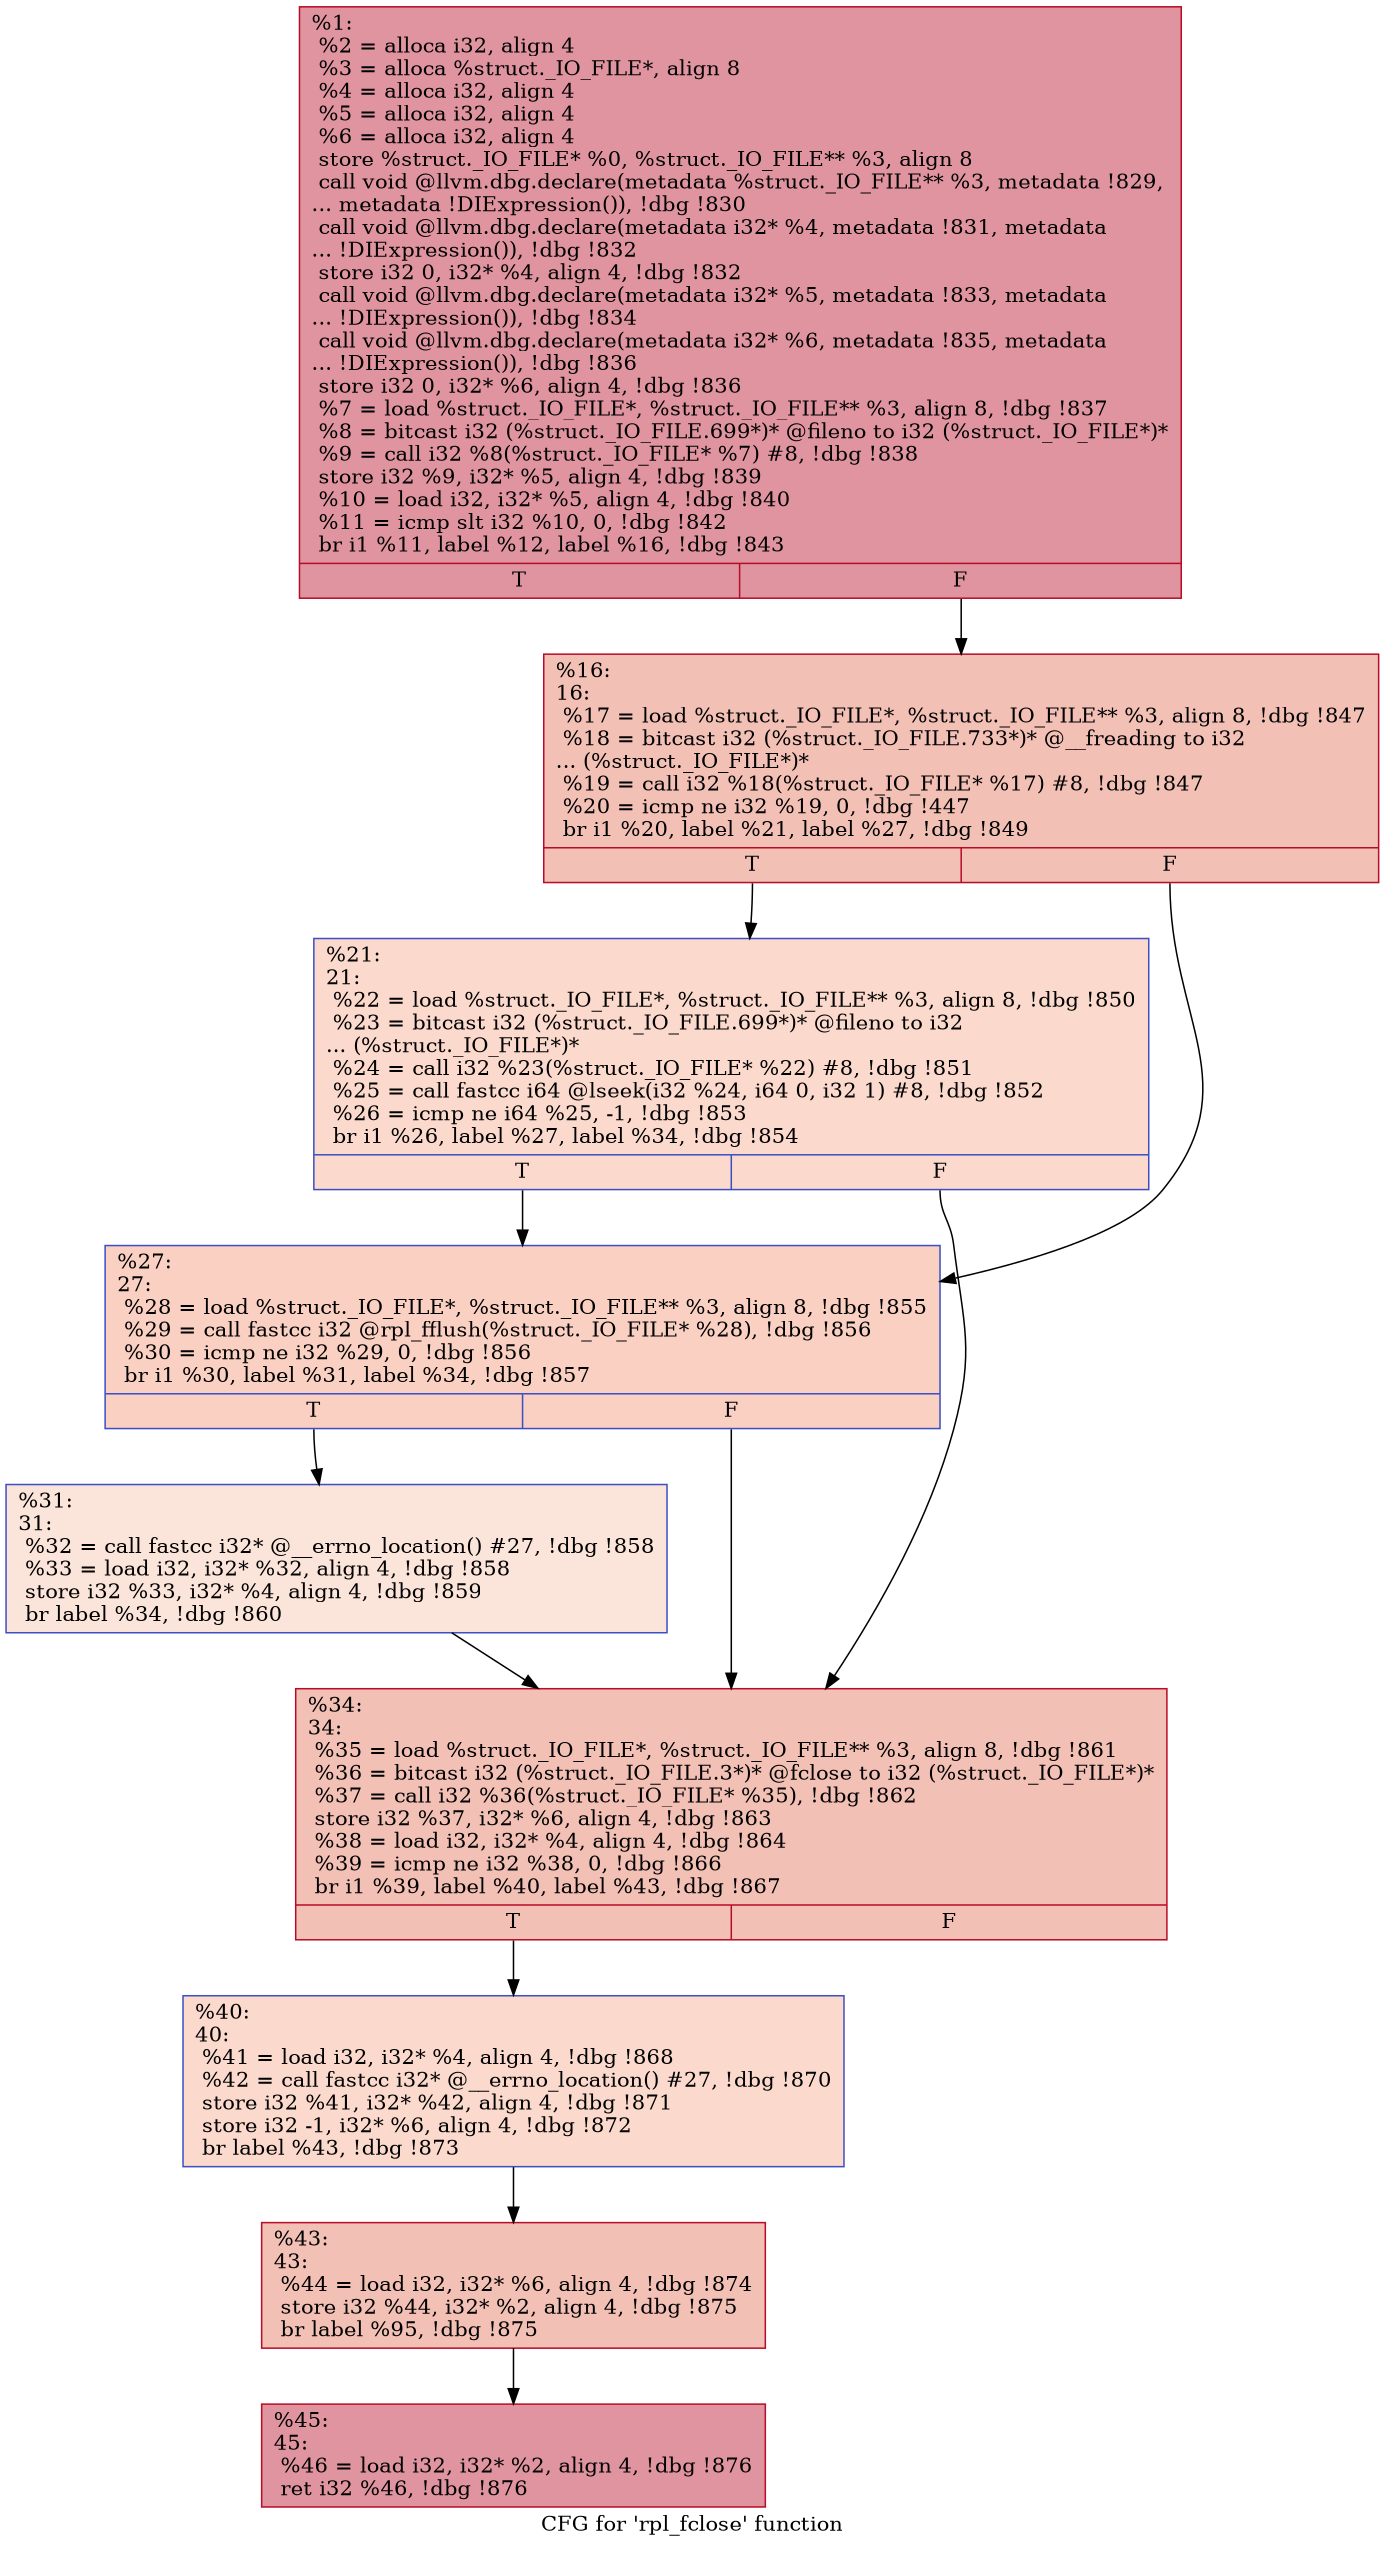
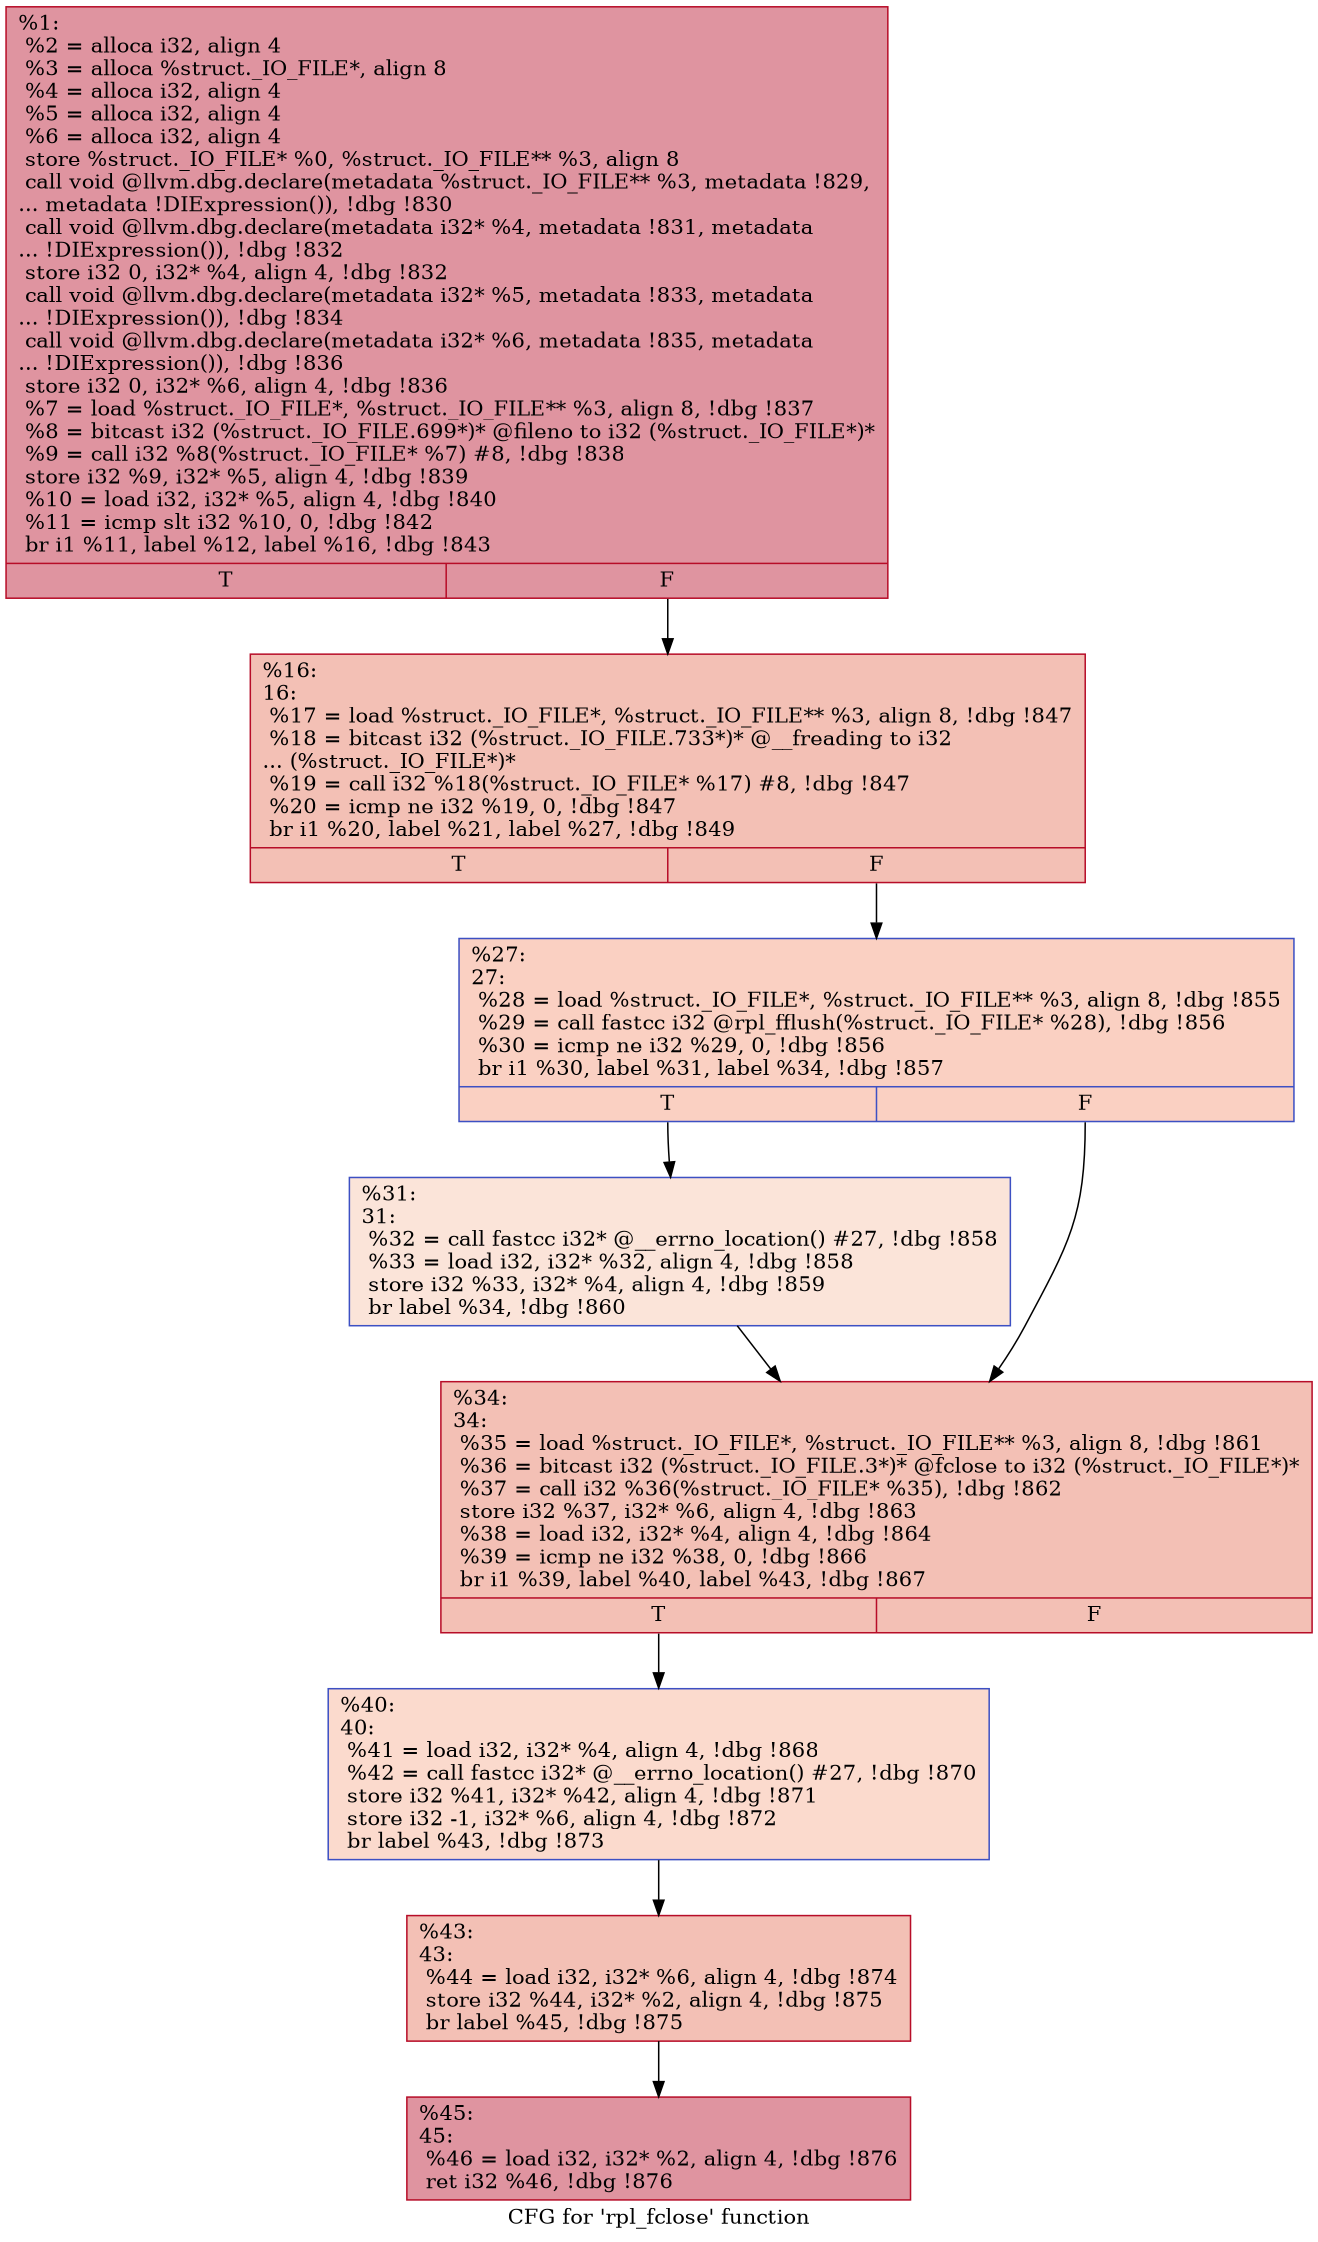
(763, 807) -> (470, 807)
(731, 1064) -> none
(406, 2330) -> (551, 2023)
